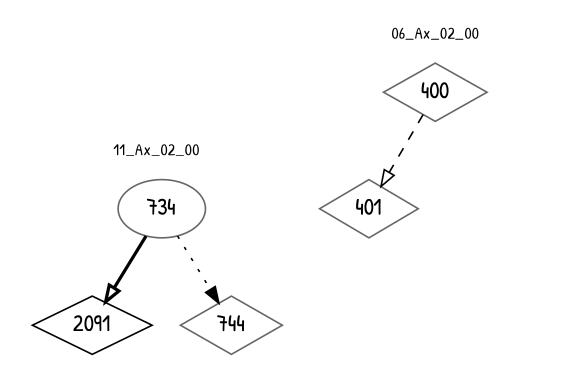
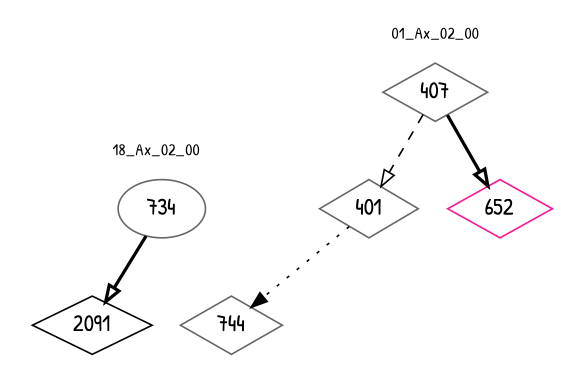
(436, 35) -> (436, 35)
(435, 92) -> (435, 92)
(157, 151) -> (157, 151)
none -> (500, 209)
(194, 263) -> (307, 262)
